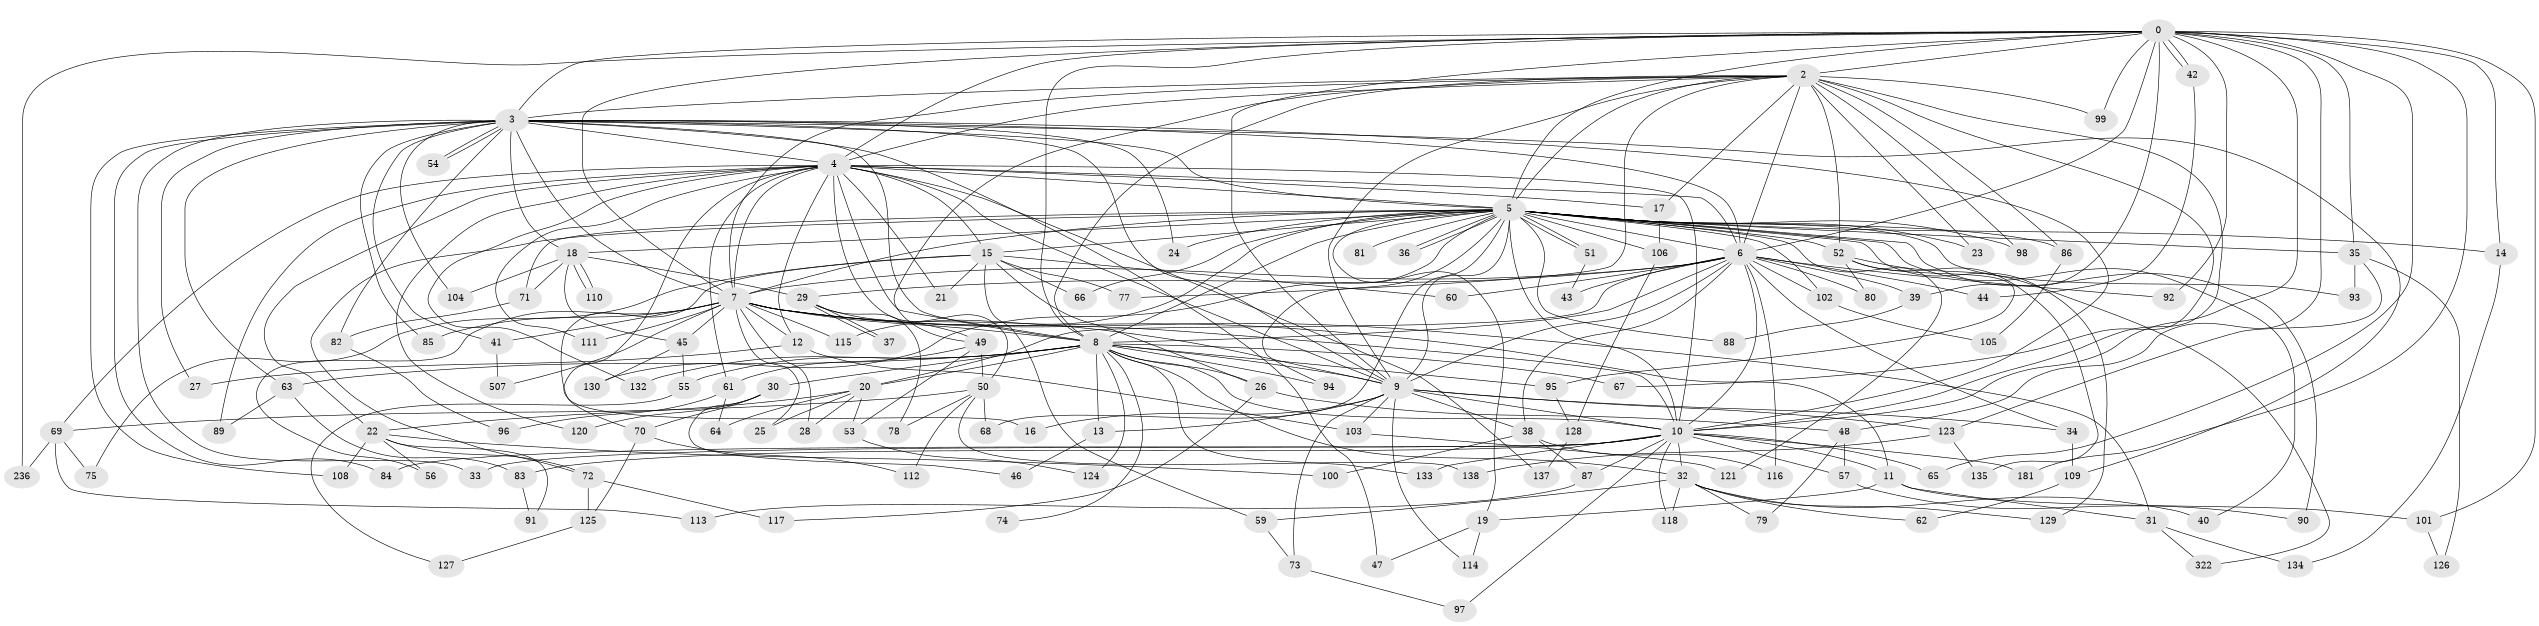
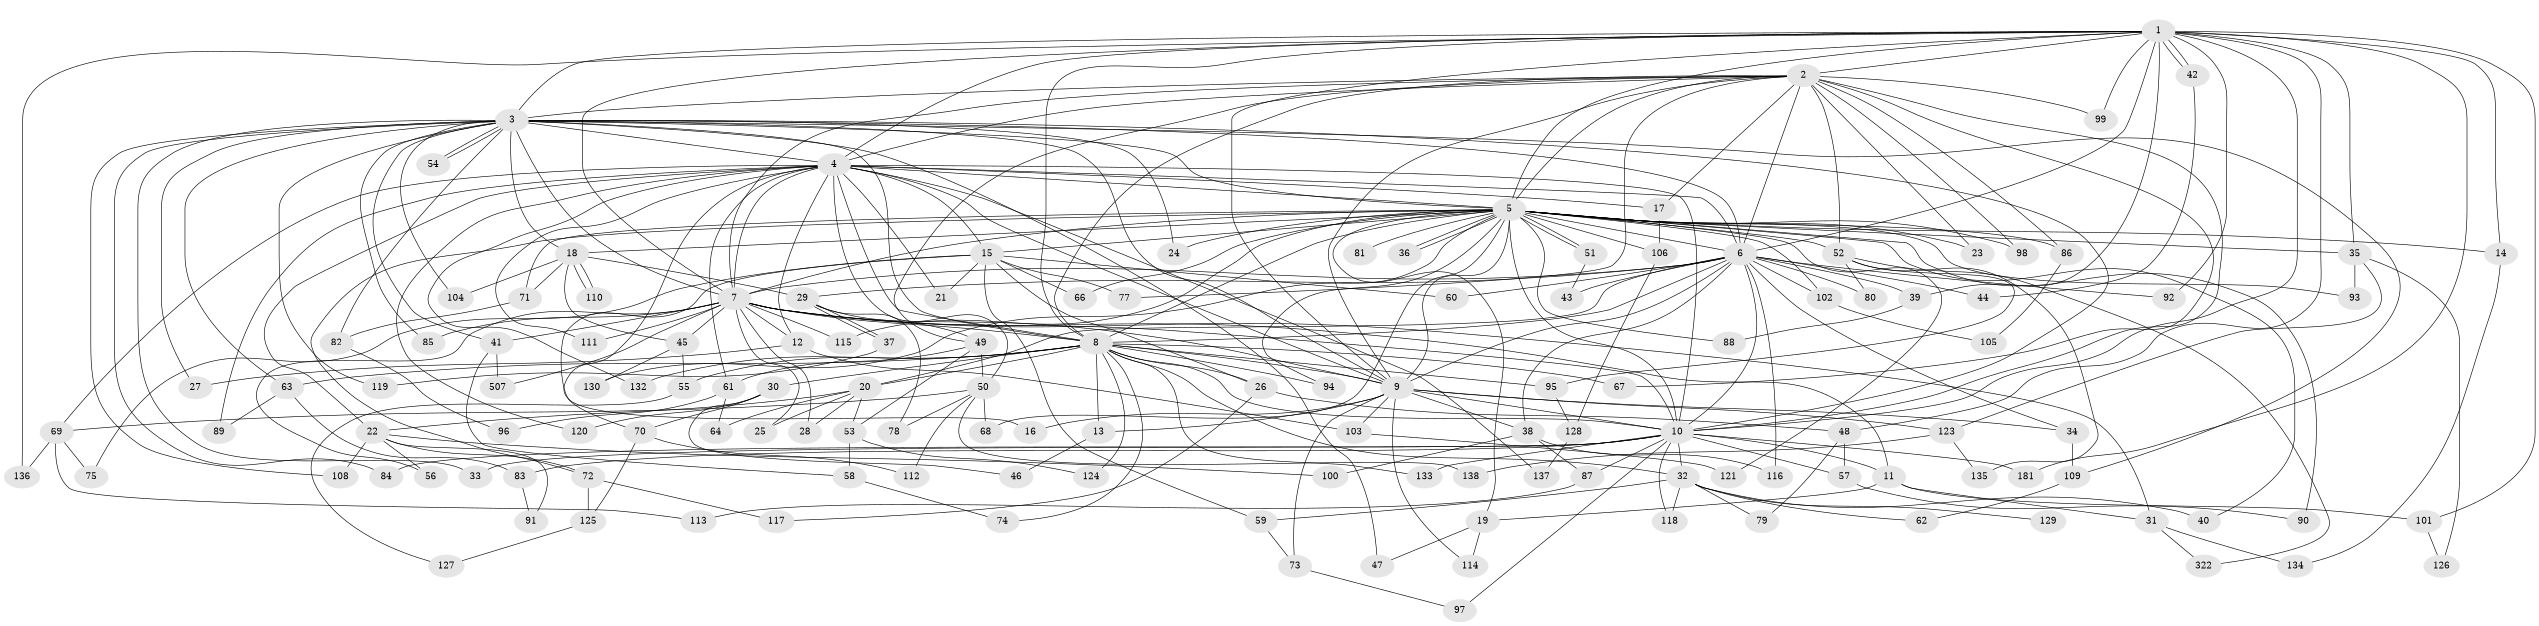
(2159, 31) -> (2159, 31)
(1878, 258) -> none
none -> (380, 388)
(22, 477) -> (22, 477)
none -> (850, 477)
(1934, 477) -> none
